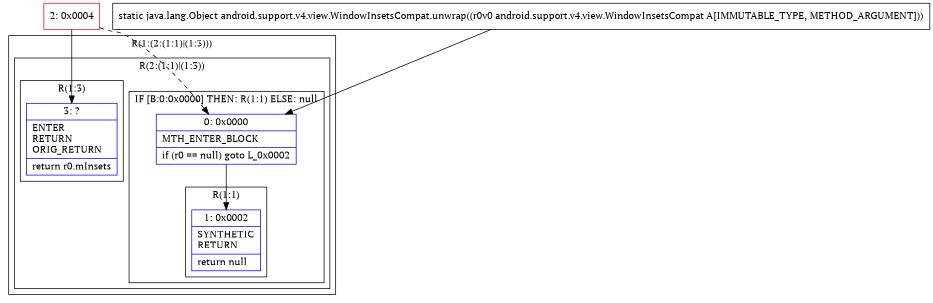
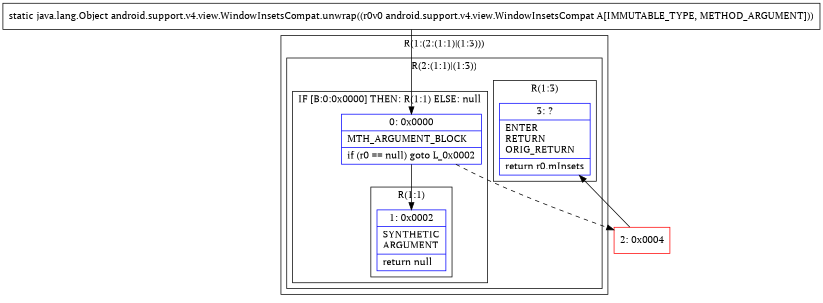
(163, 64) -> (530, 198)
(210, 139) -> (407, 139)
(218, 245) -> (411, 245)
